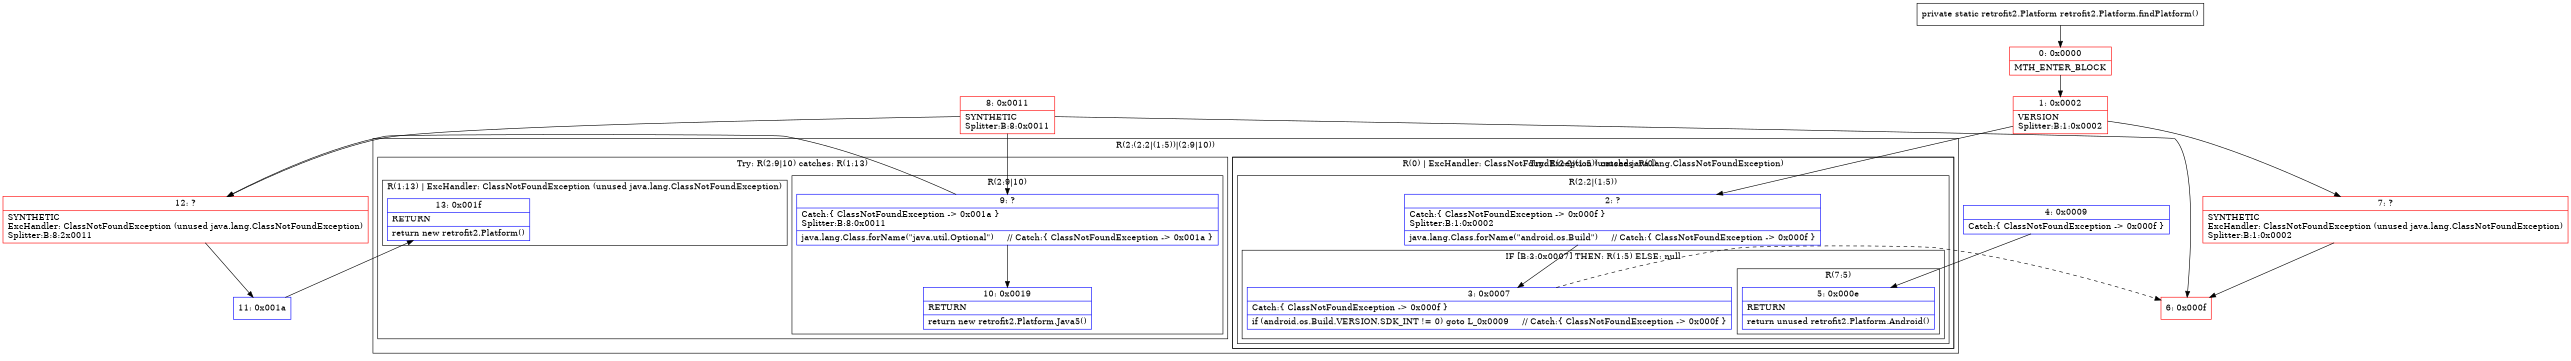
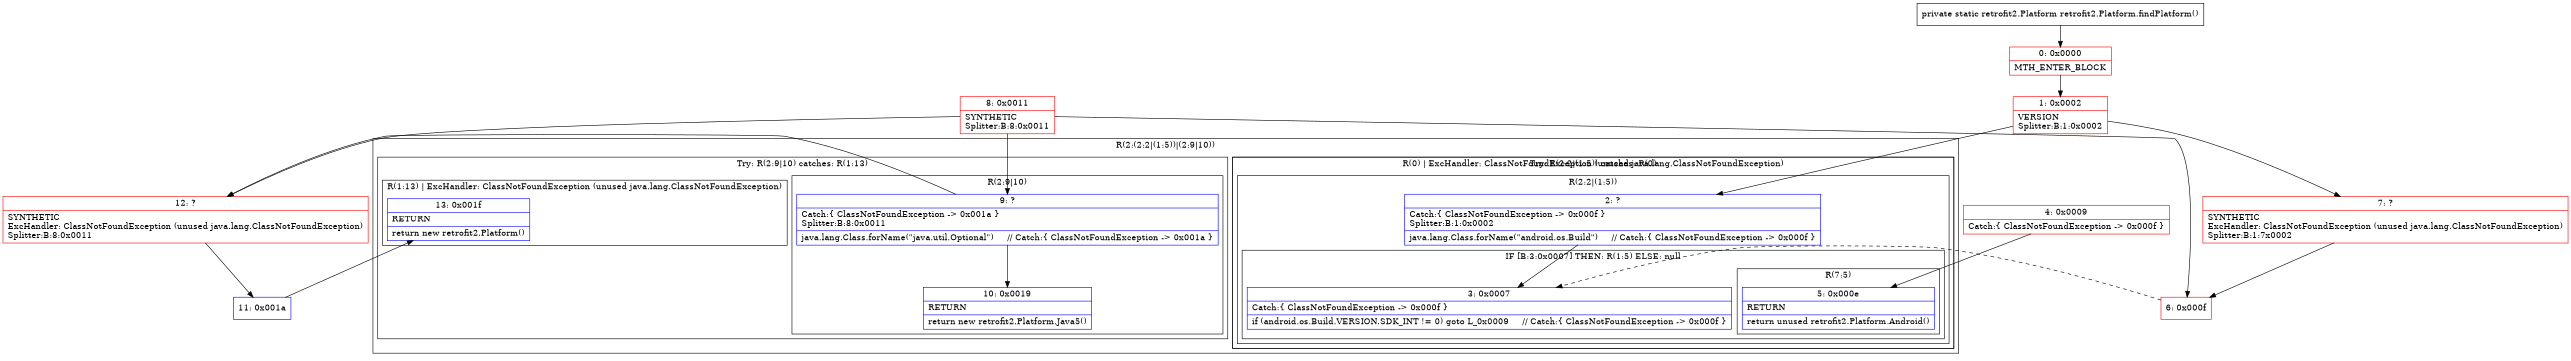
(2066, 220) -> (2066, 220)
(50, 236) -> (50, 236)
(2250, 236) -> (2250, 236)
(1856, 246) -> (1863, 246)
